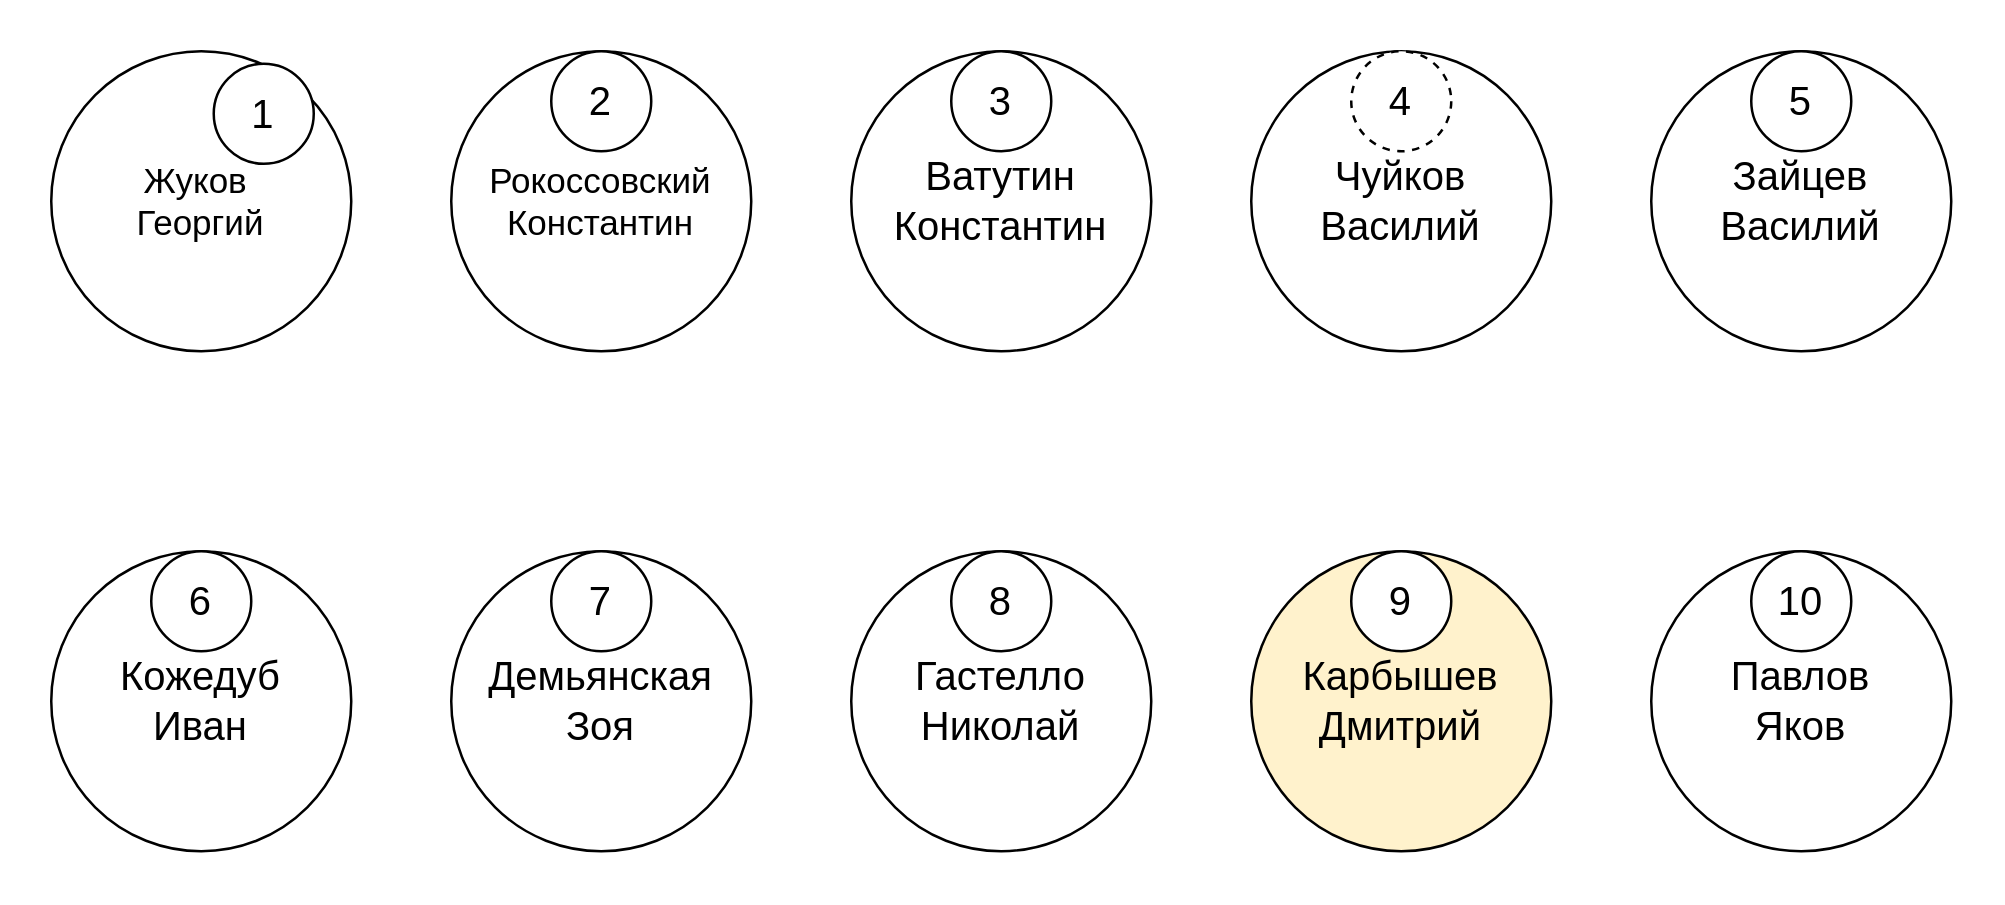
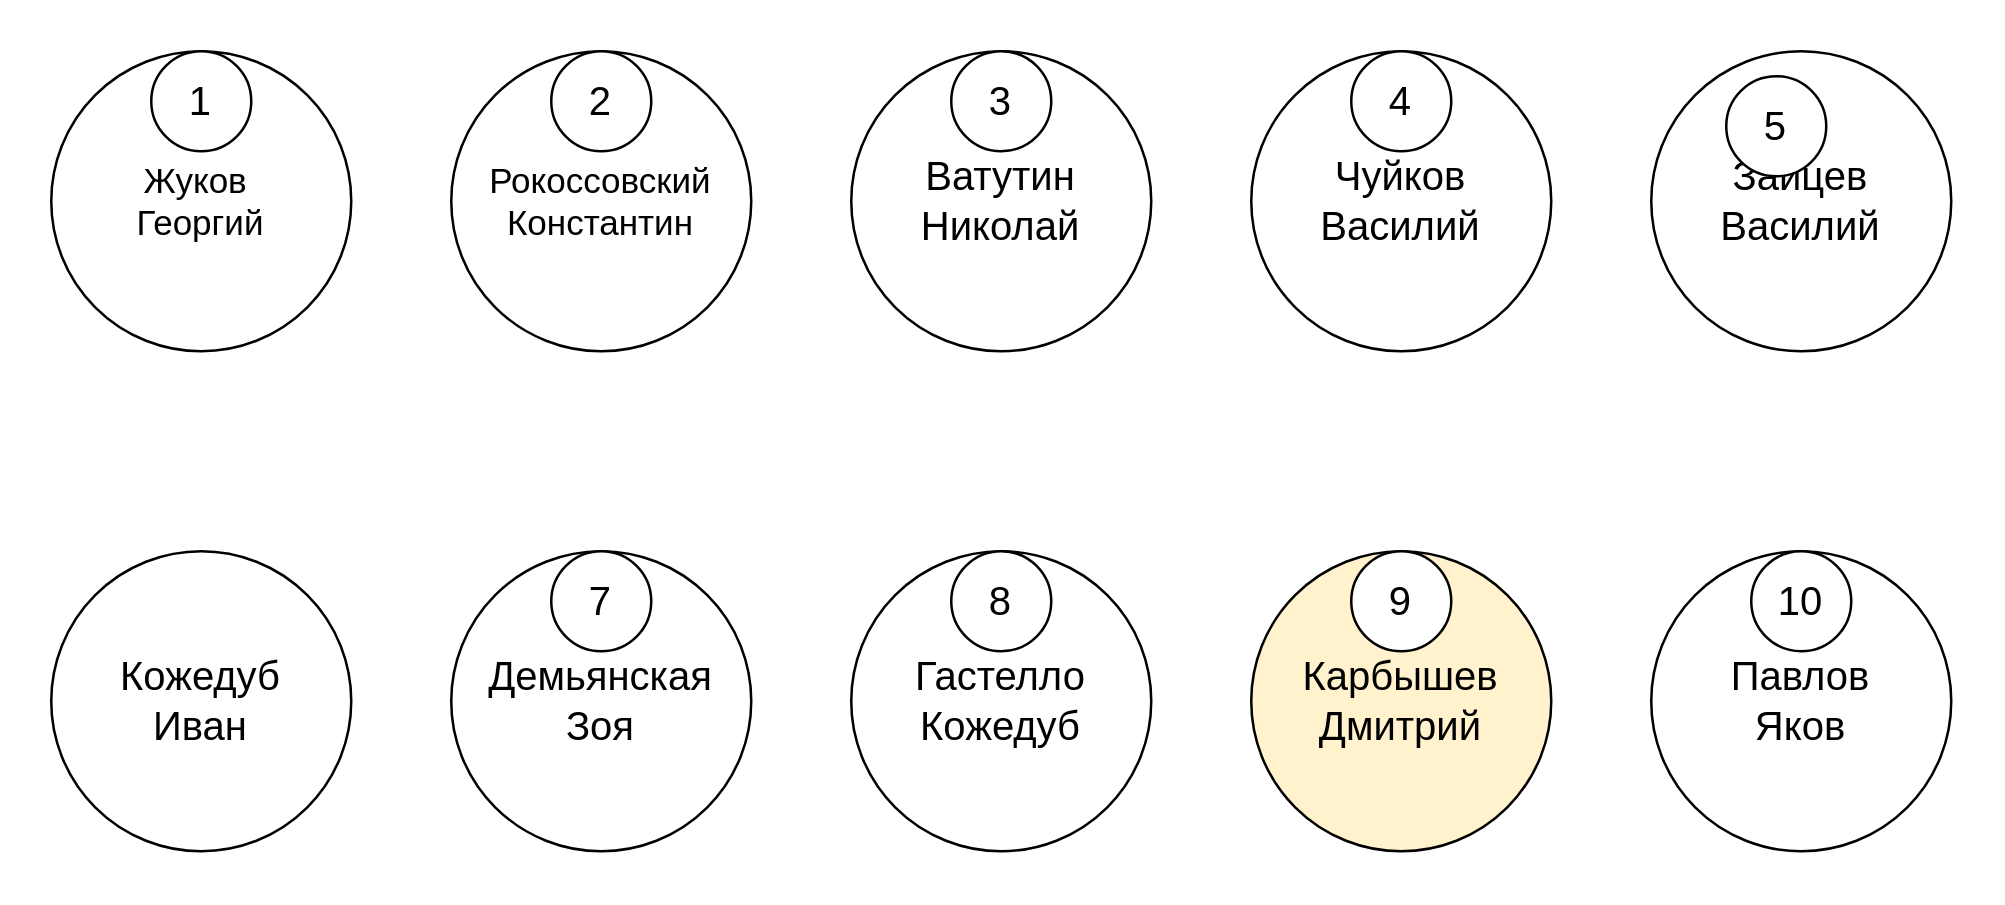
(1401, 101) -> (1401, 101)
(1801, 101) -> (1776, 126)
(264, 114) -> (201, 101)
(1001, 201) -> (1001, 201)
(201, 601) -> none
(1001, 701) -> (1001, 701)
